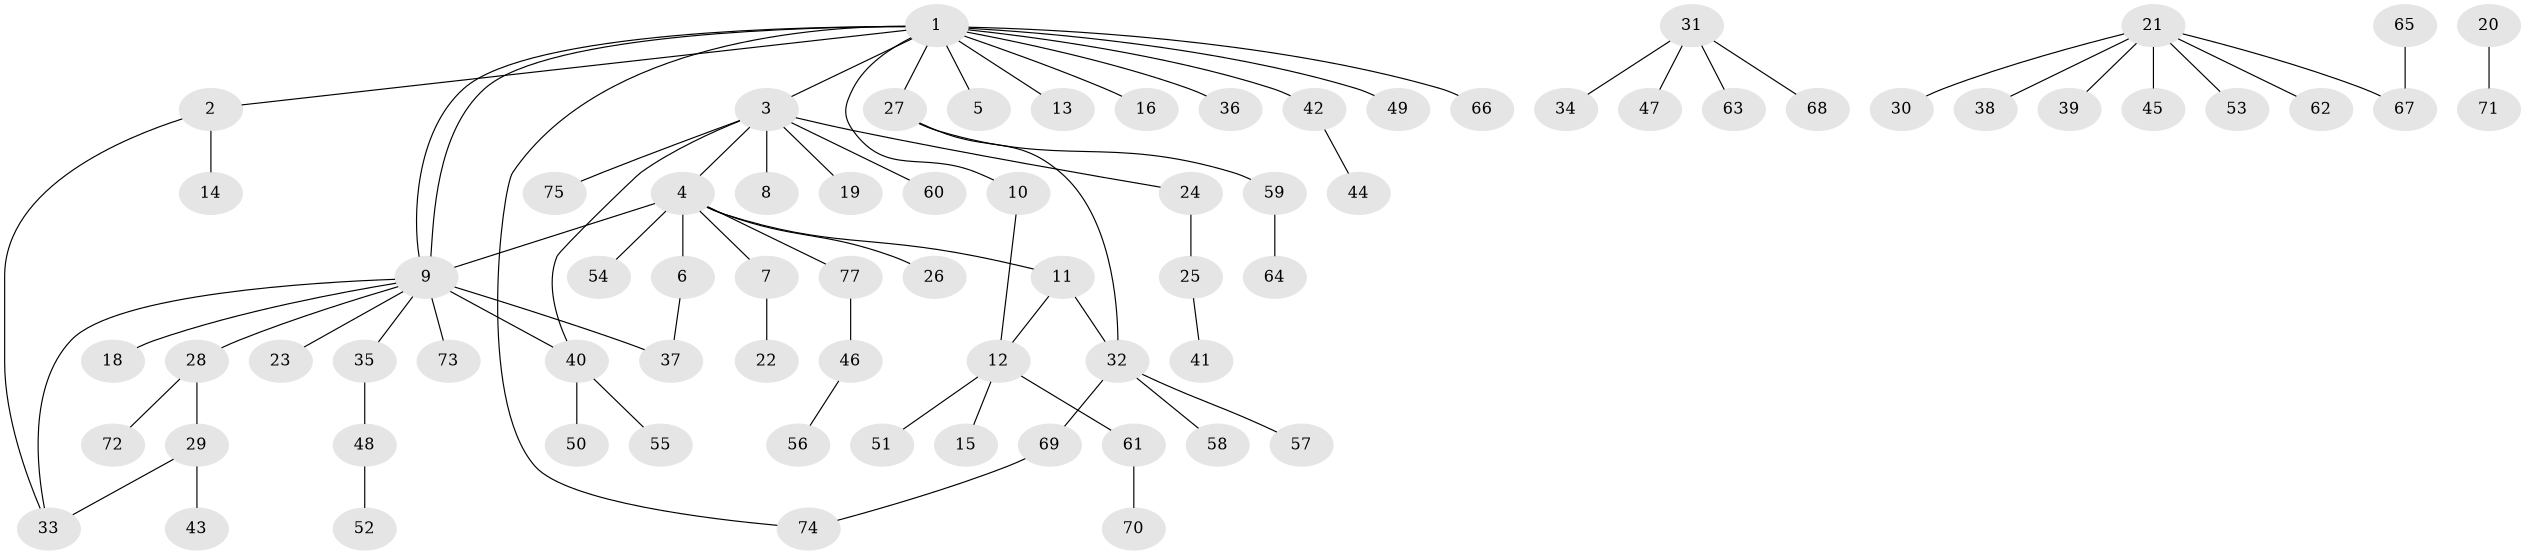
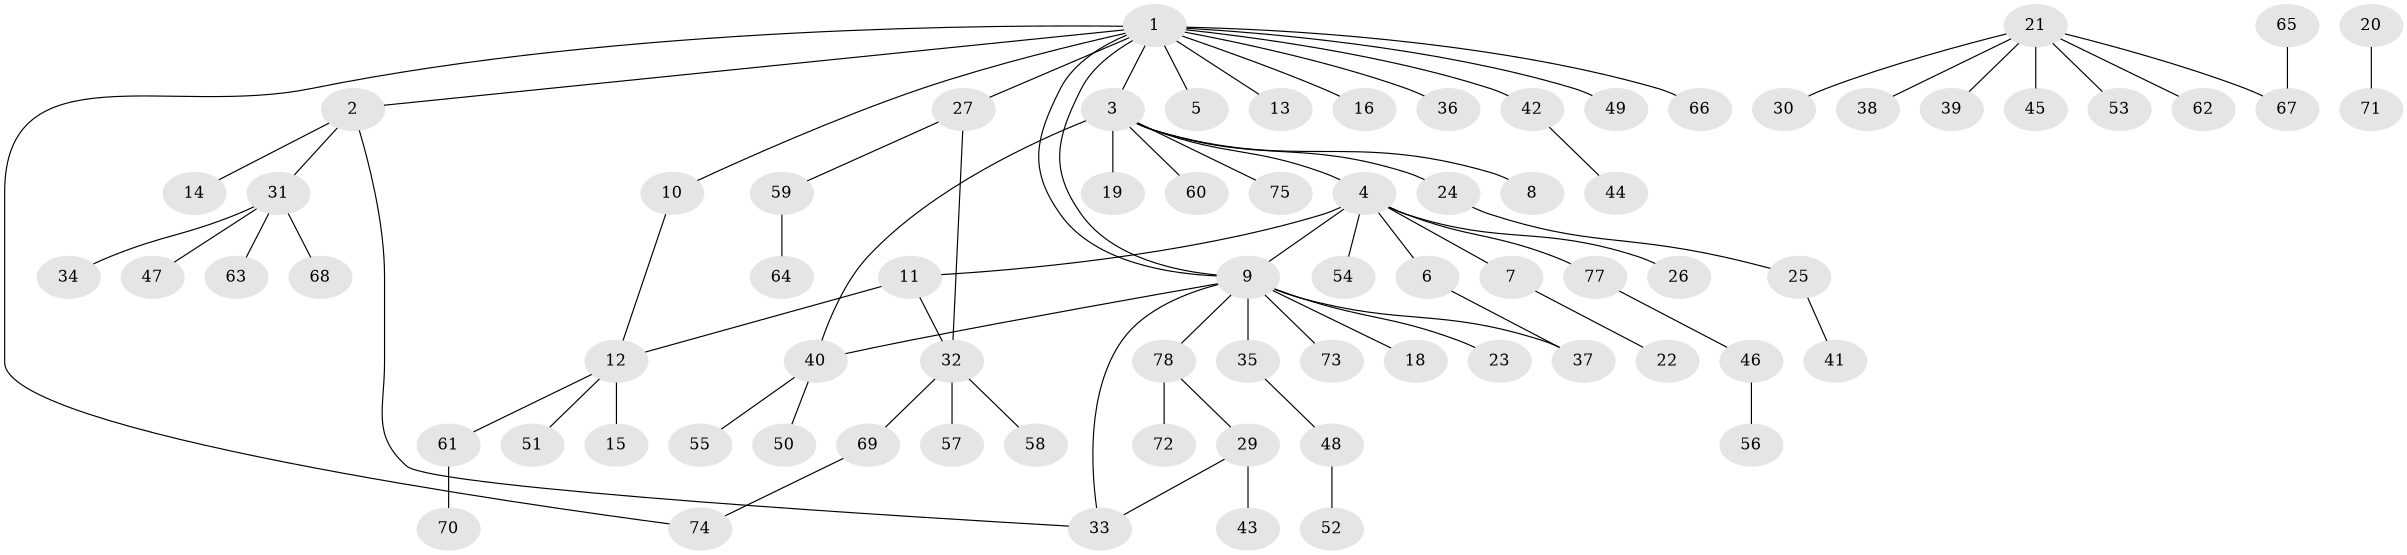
none -> (316, 152)
(197, 361) -> (1164, 361)
